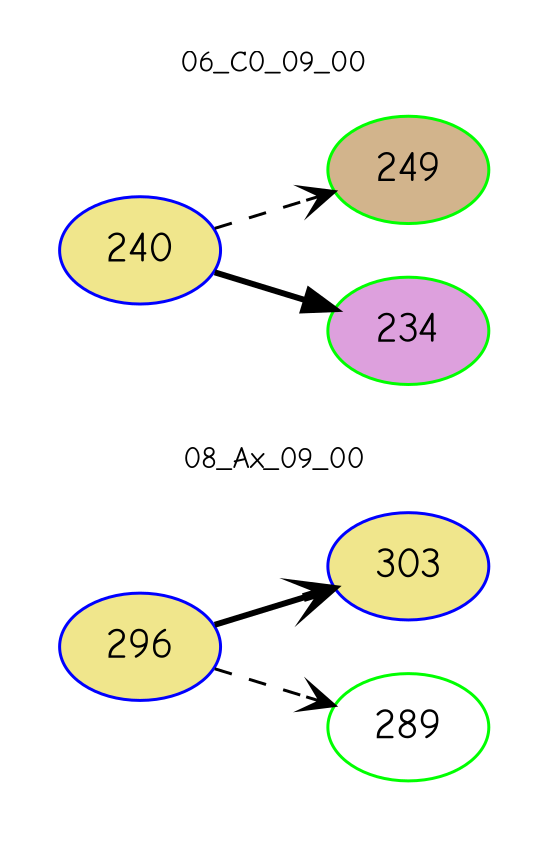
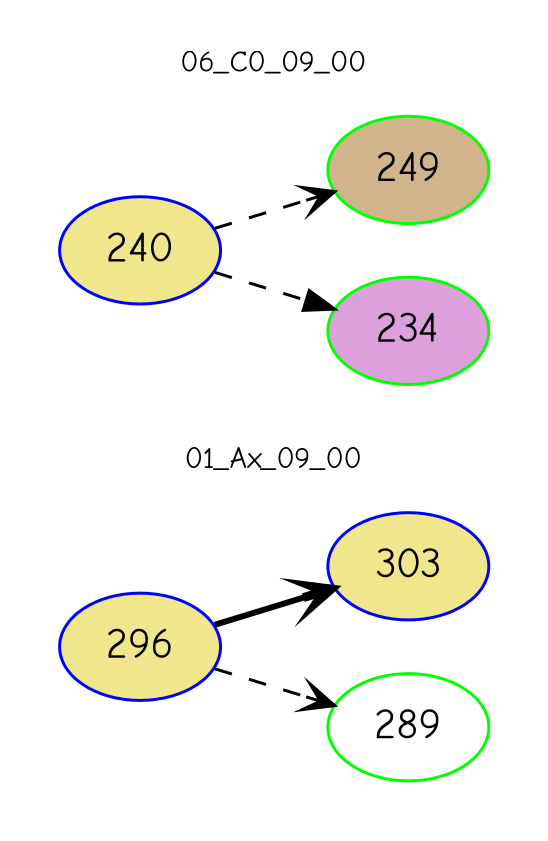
(260, 286) -> (260, 286)
(274, 460) -> (274, 460)
